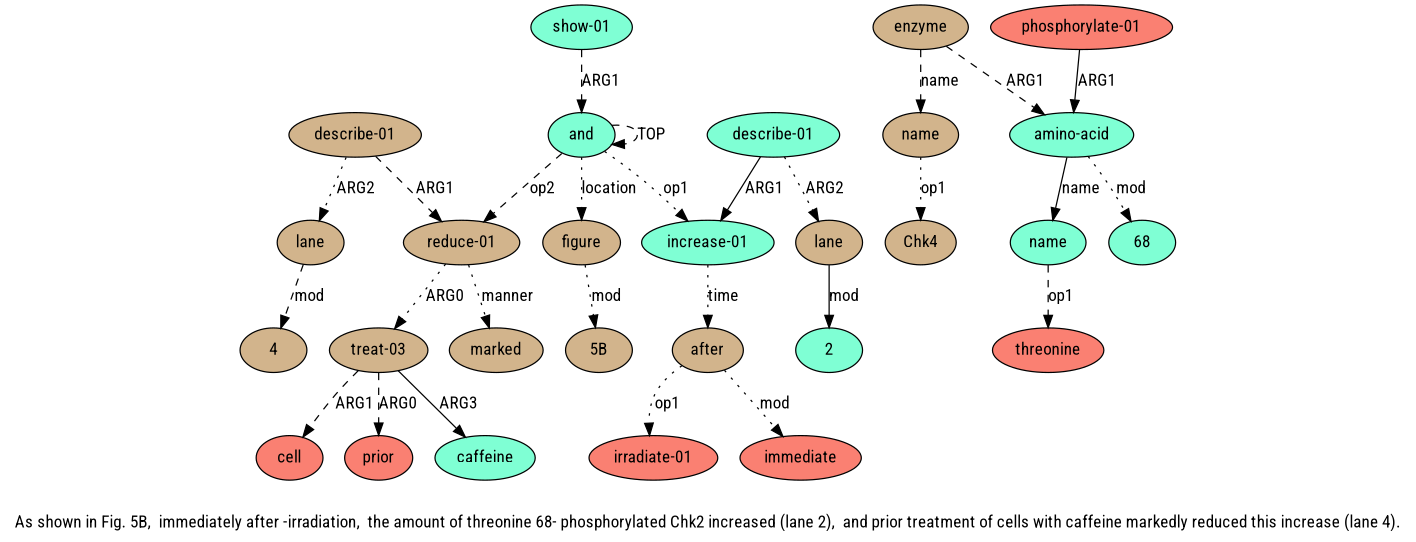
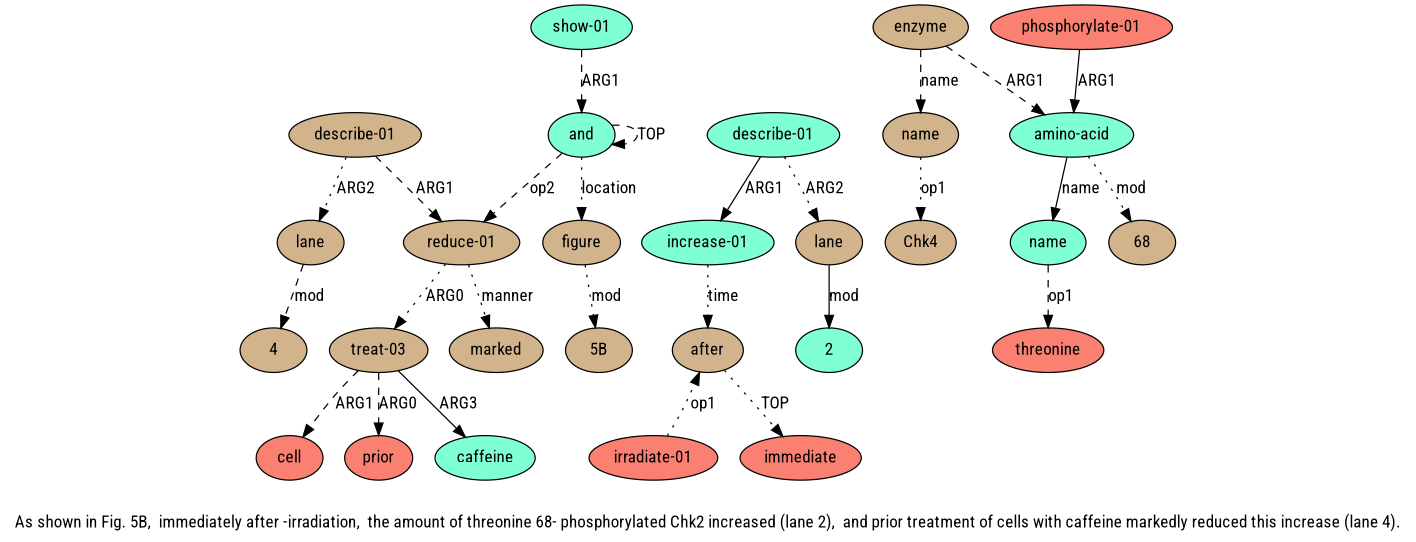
(643, 180) -> none
(1142, 243) -> (1142, 243)
(657, 390) -> (682, 411)
(775, 404) -> (775, 404)
